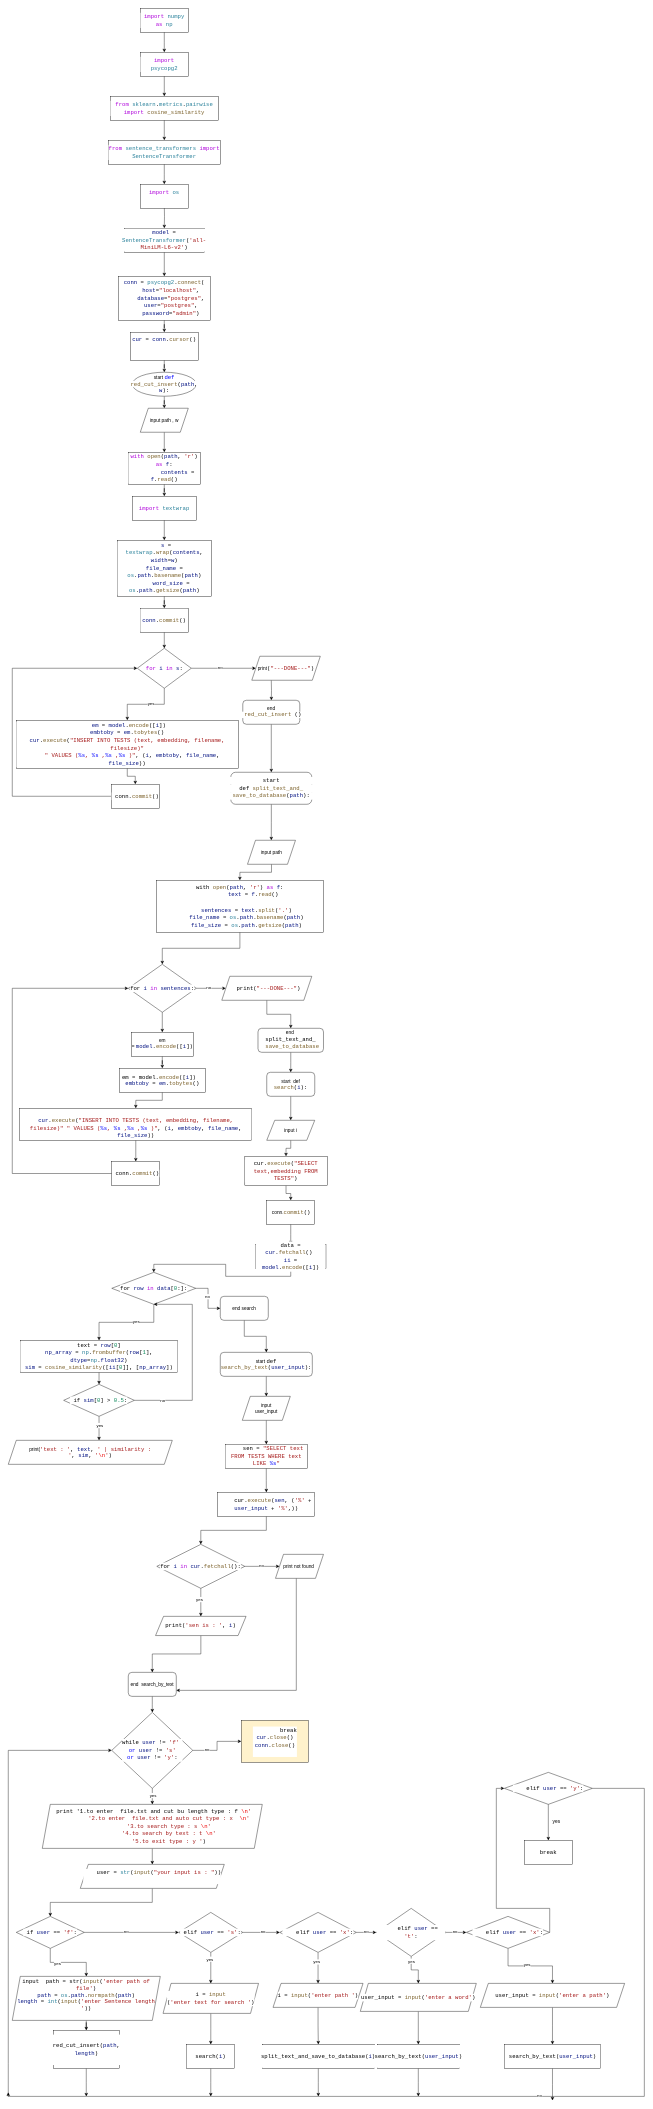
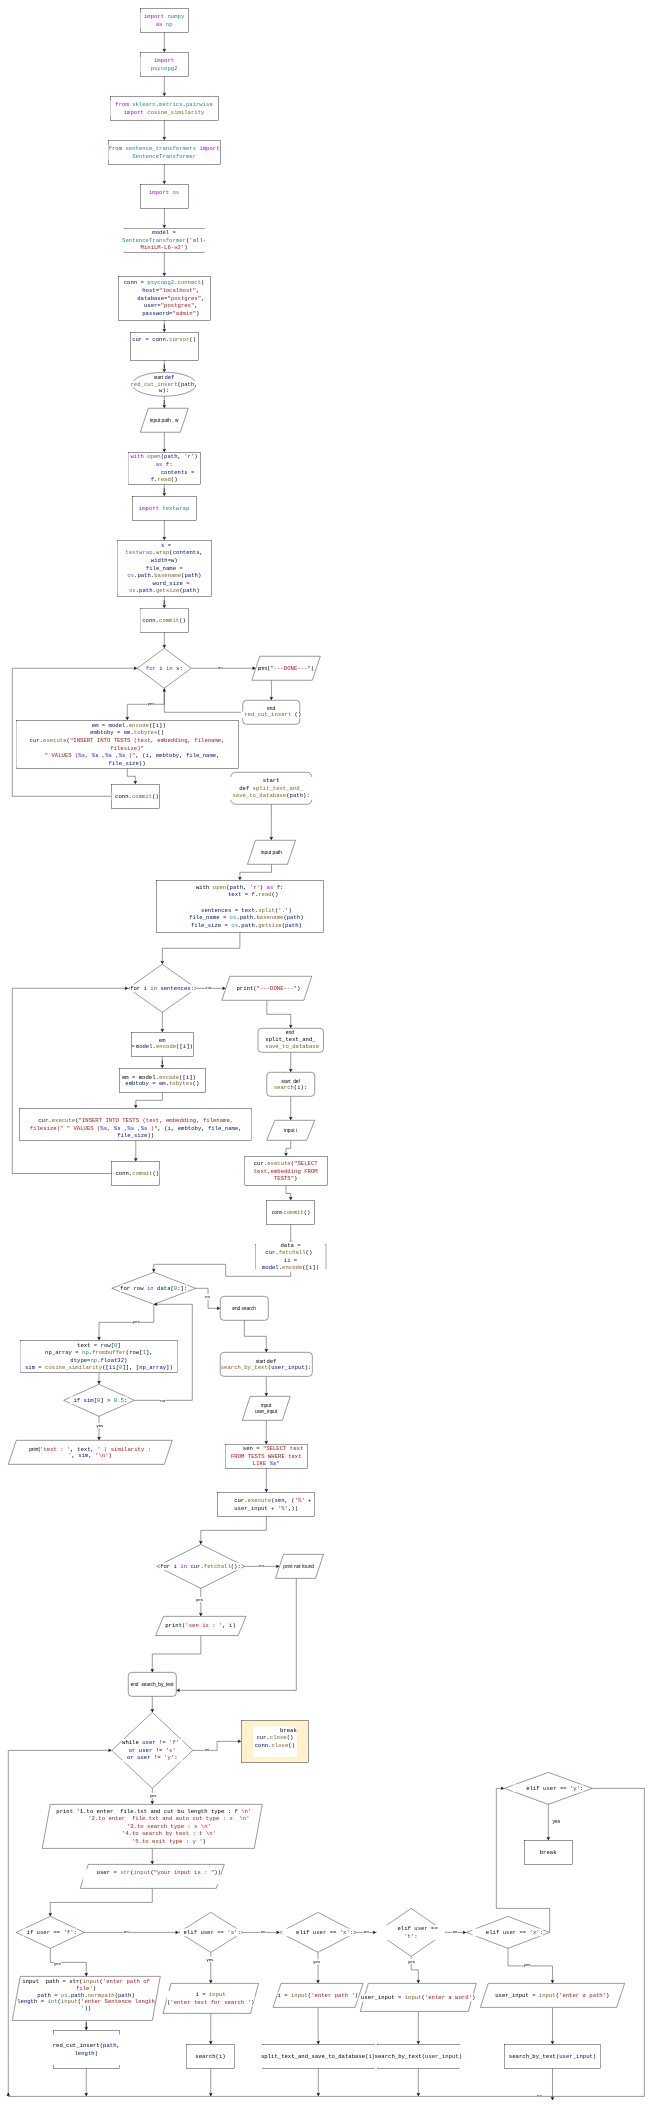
(271, 768) -> (200, 712)
